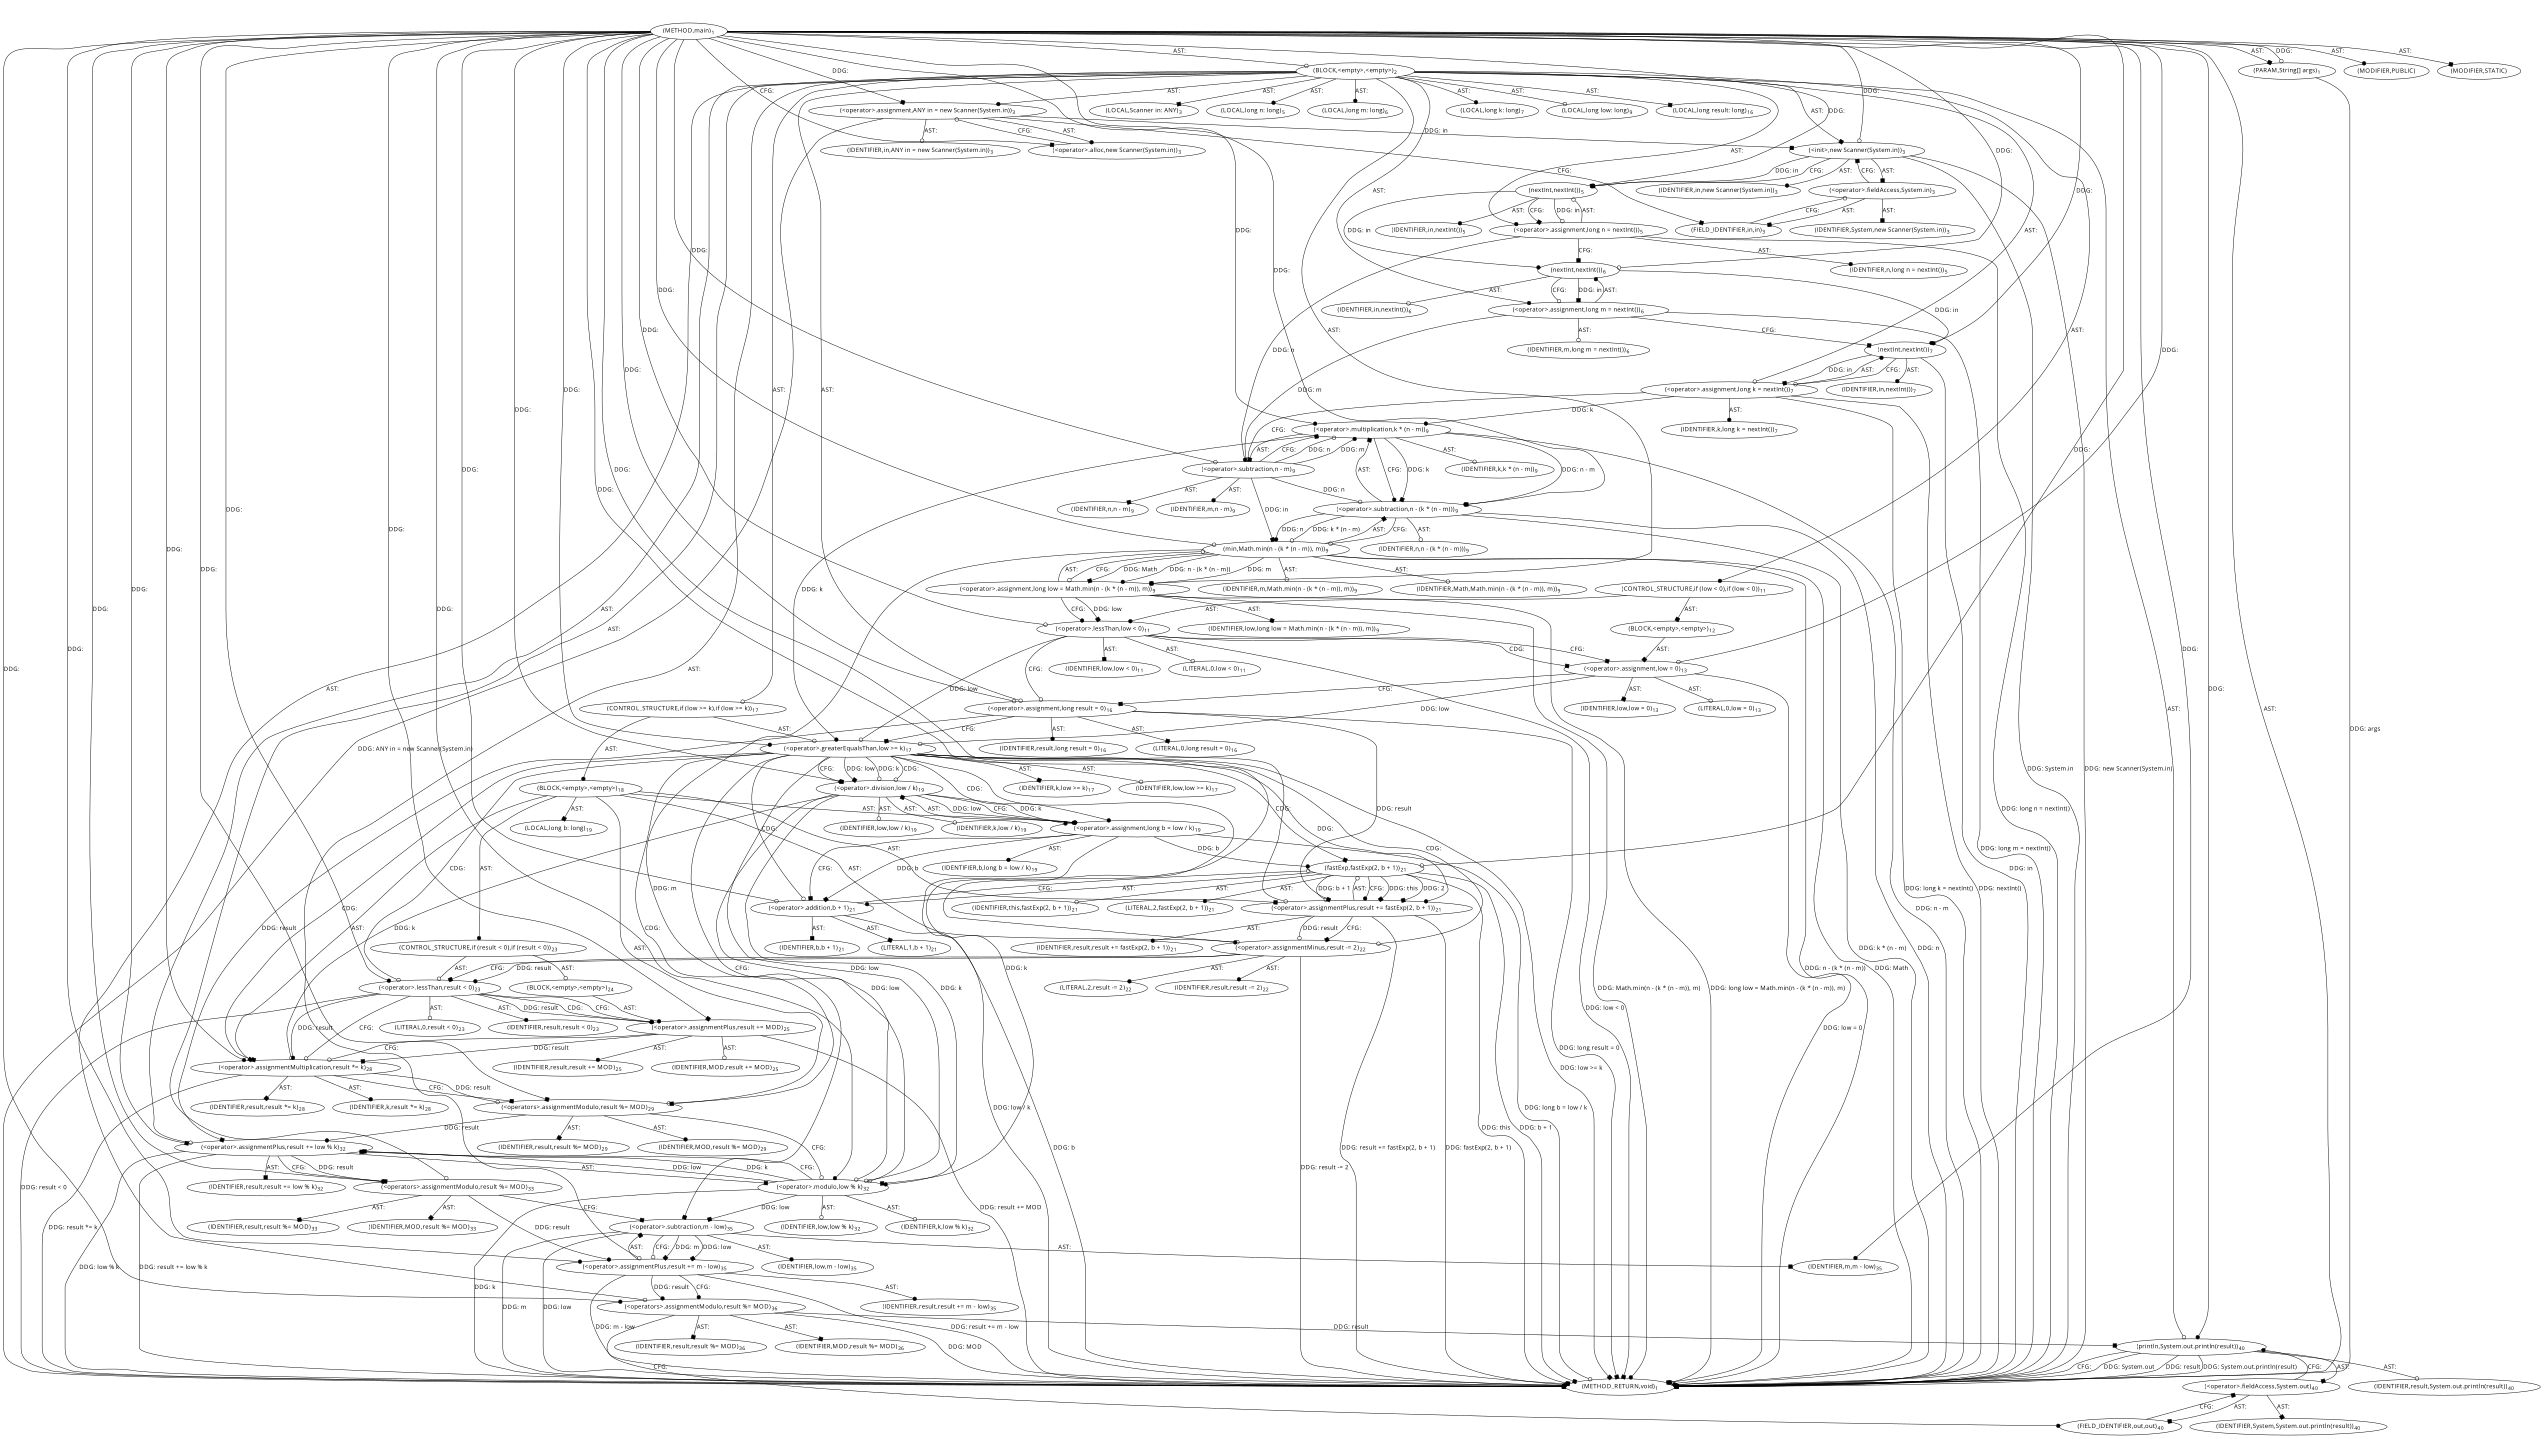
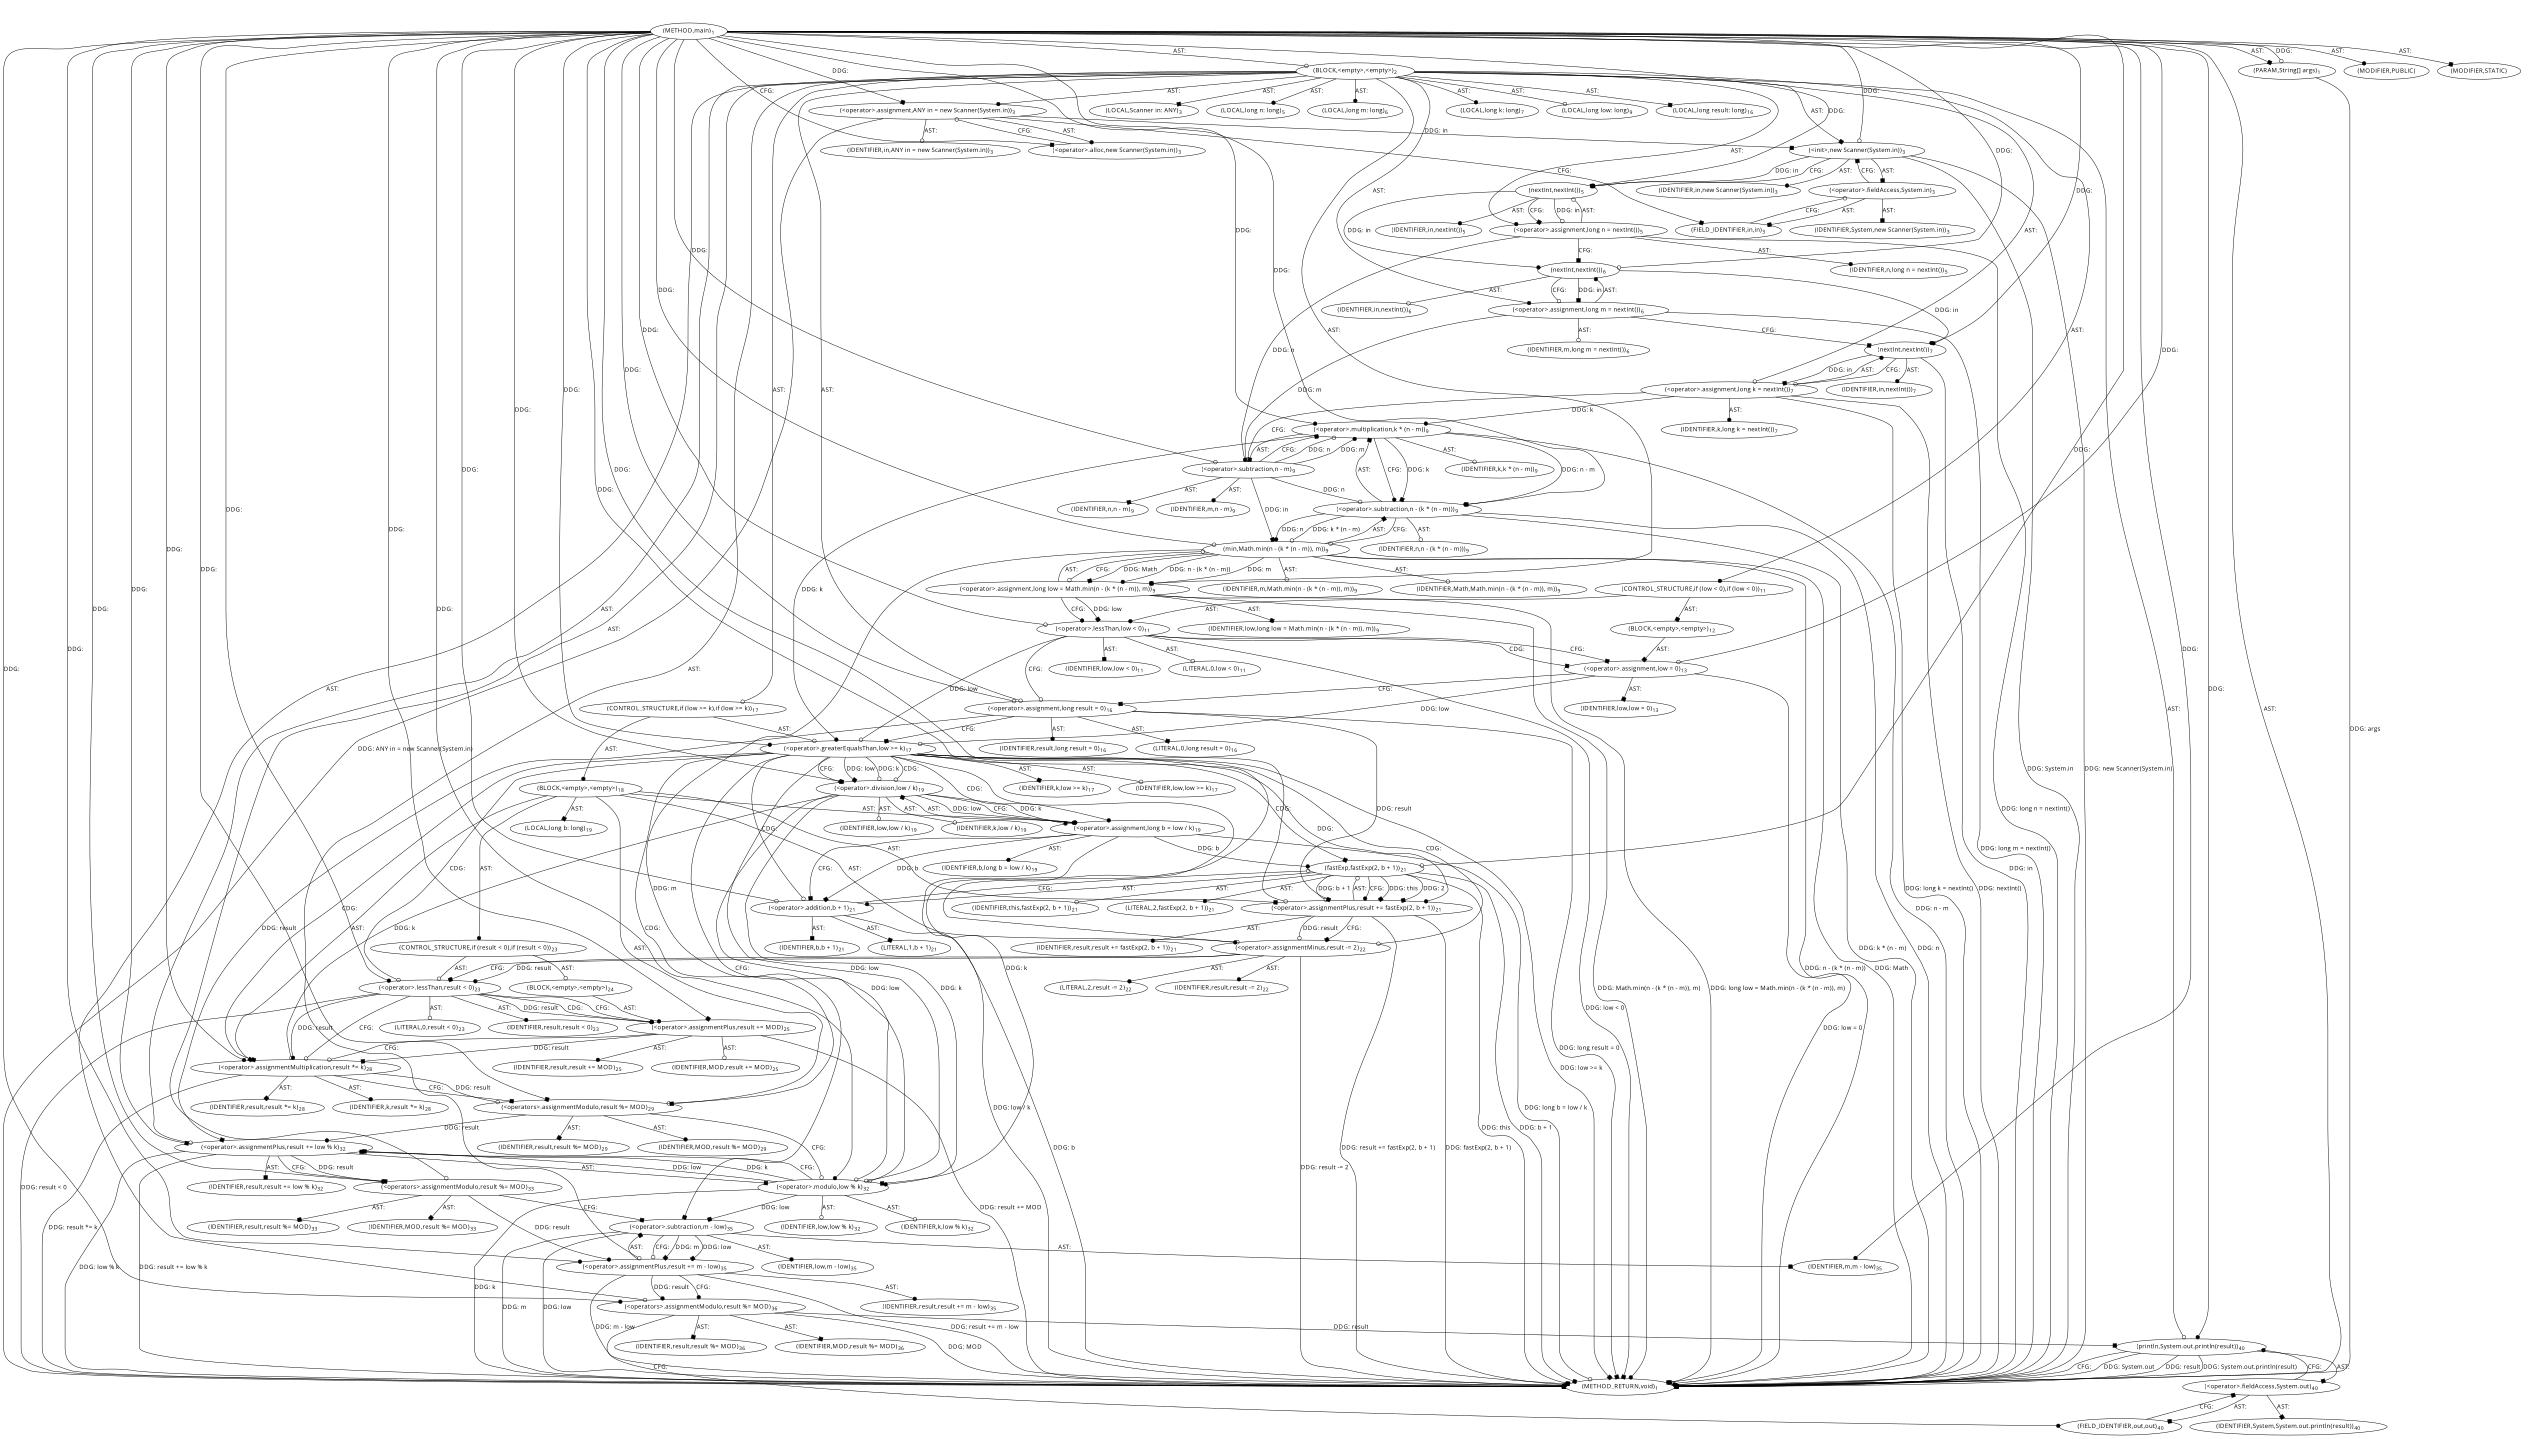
(1730, 709) -> none
(2444, 1387) -> none
